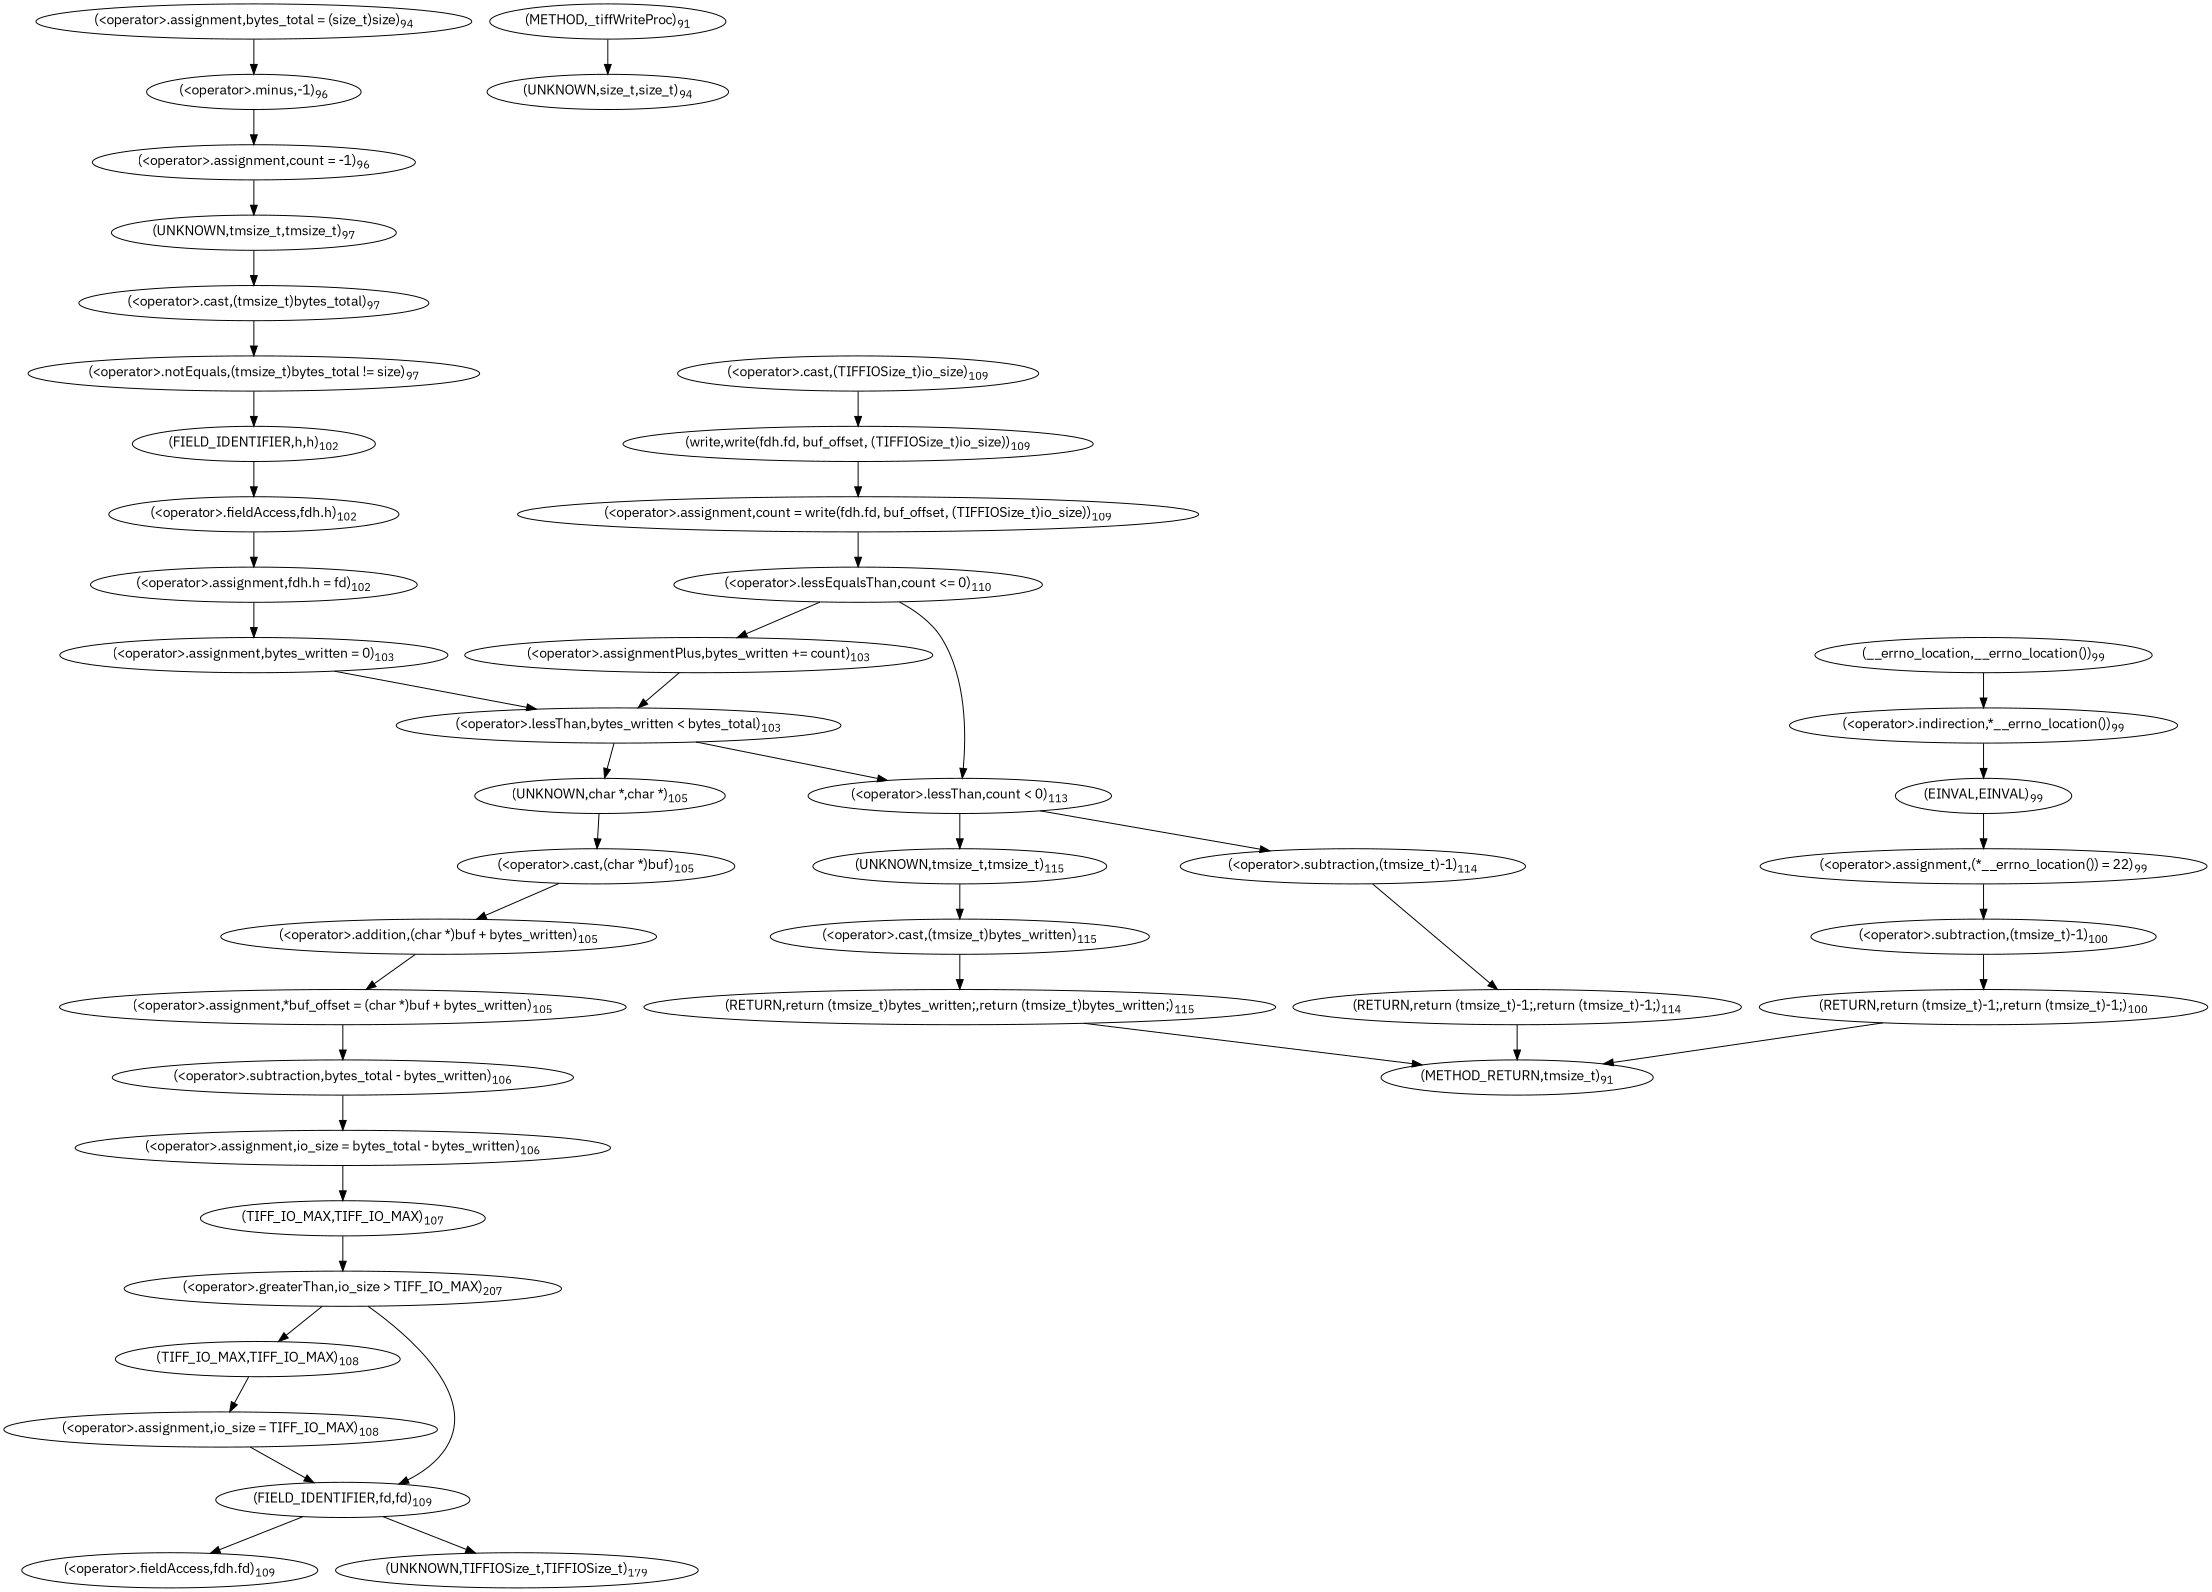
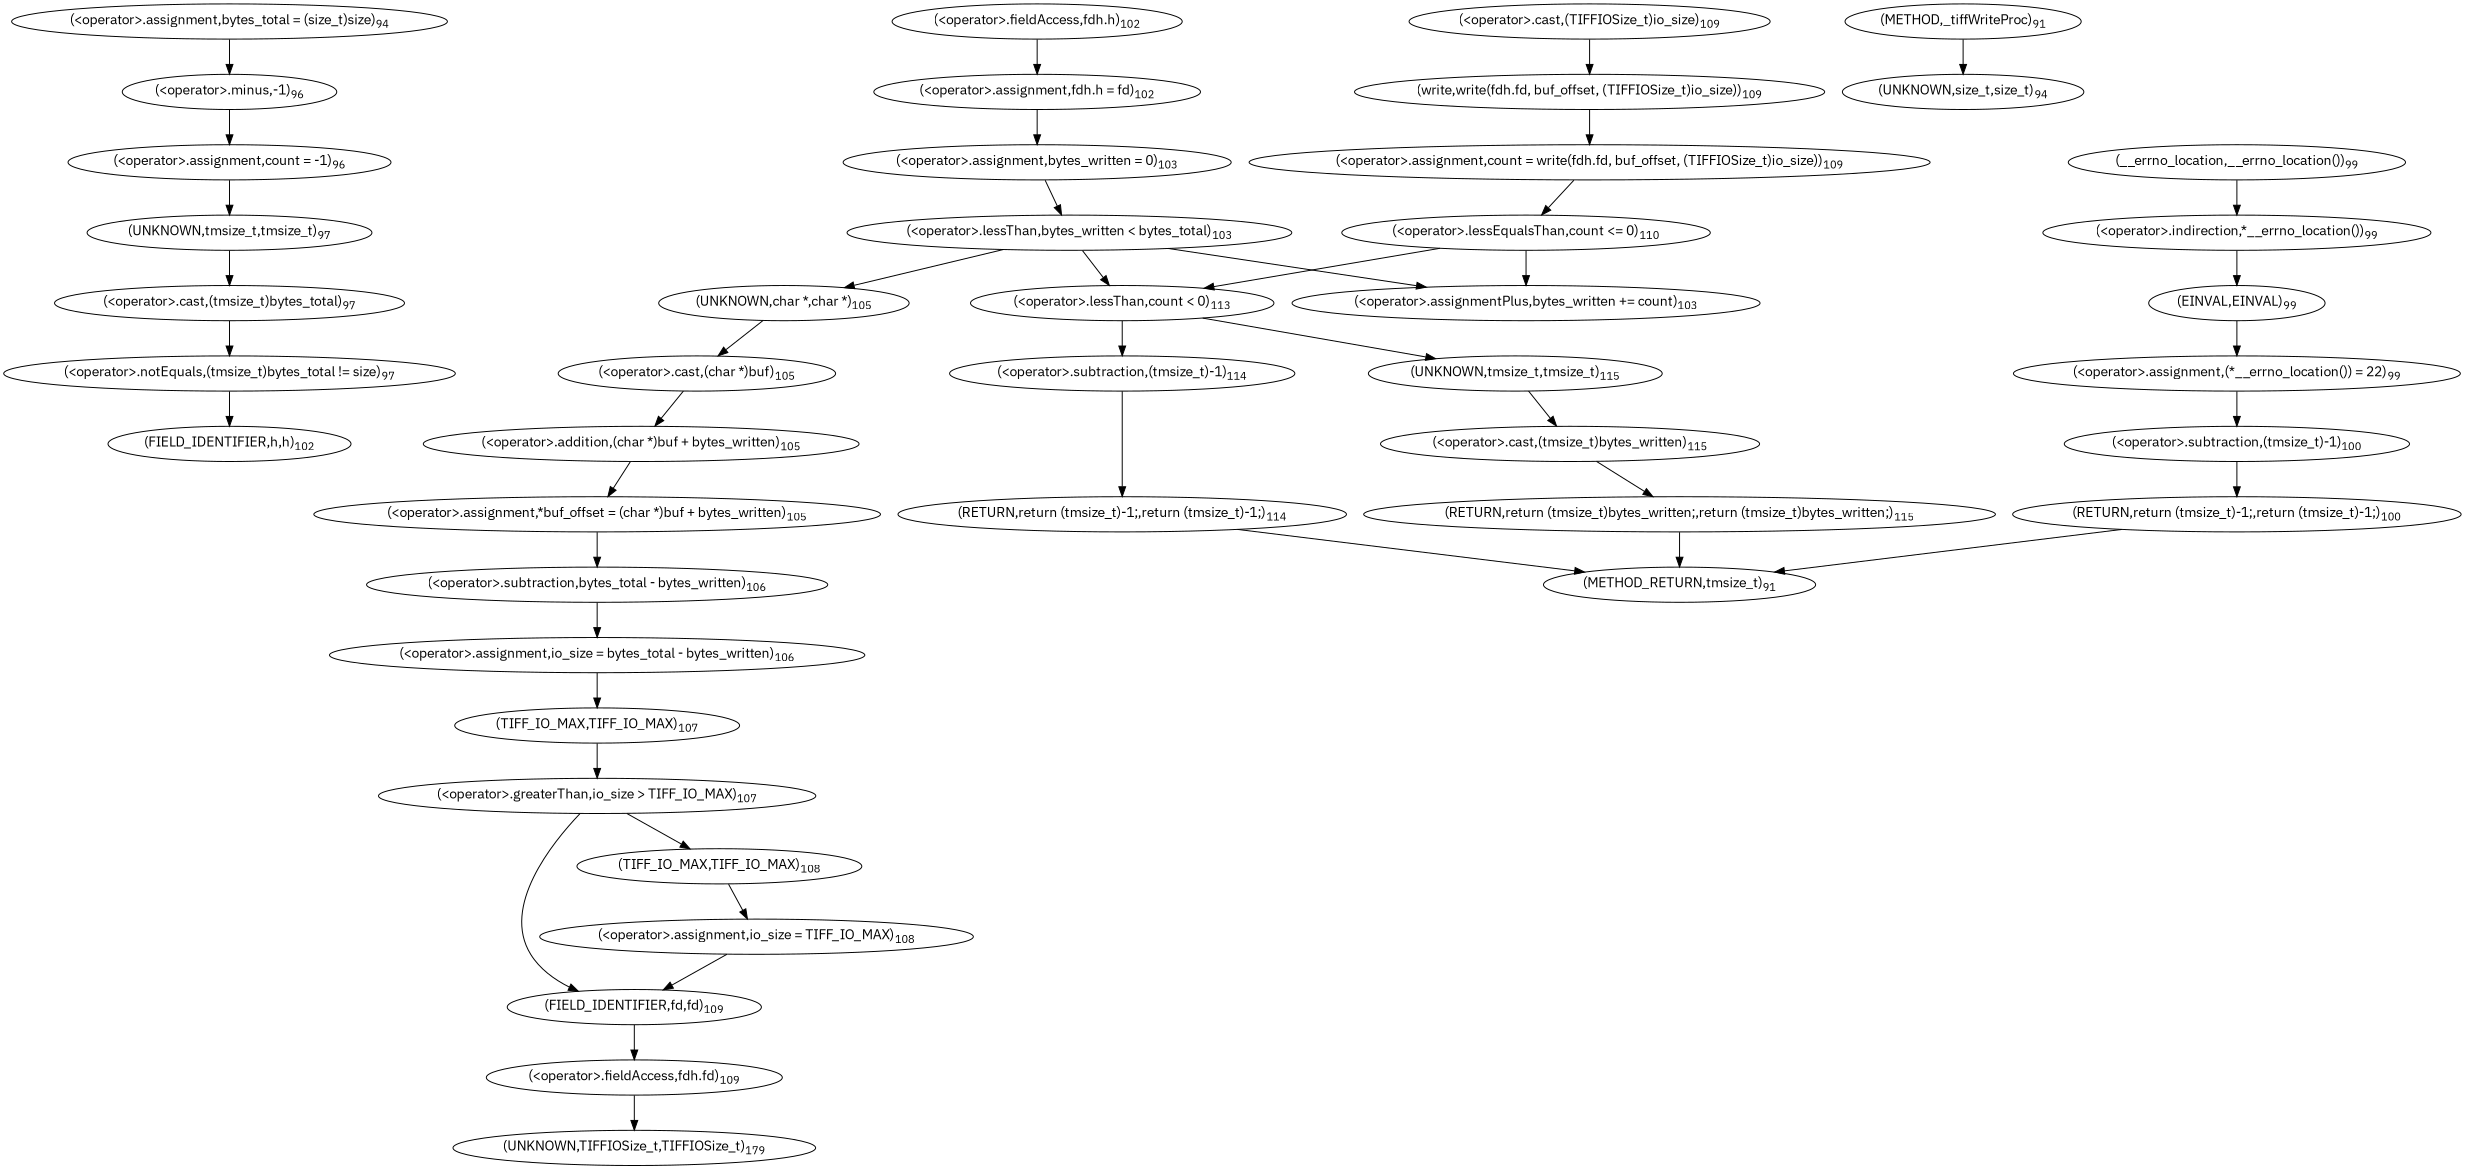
(254, 474) -> none
(663, 687) -> (1292, 267)
(493, 1287) -> (747, 794)
(425, 1533) -> (634, 1108)
